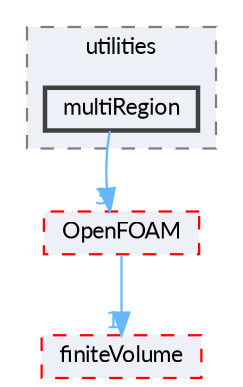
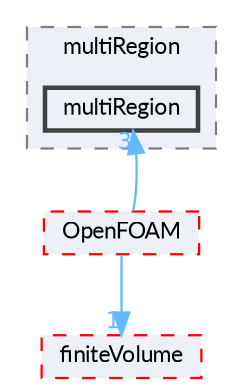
(122, 48) -> (122, 48)
(106, 163) -> (136, 183)
